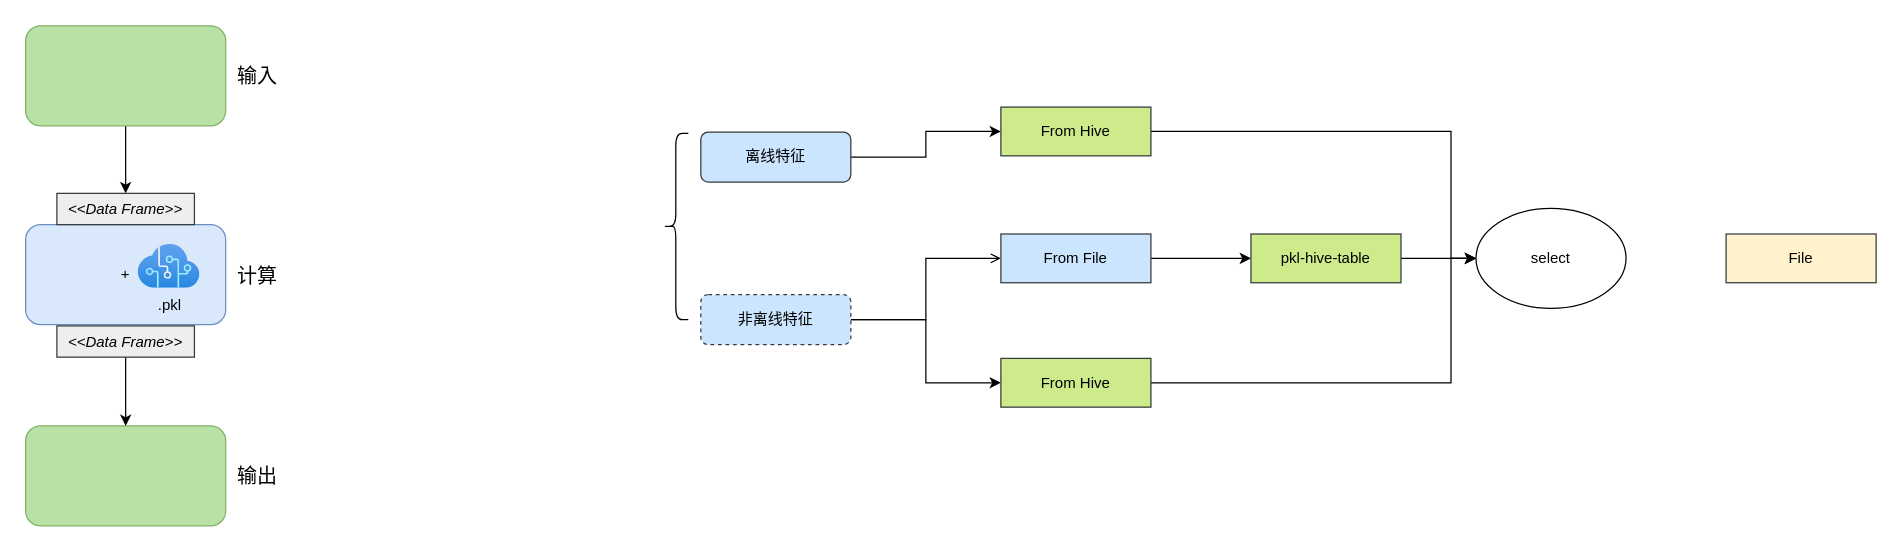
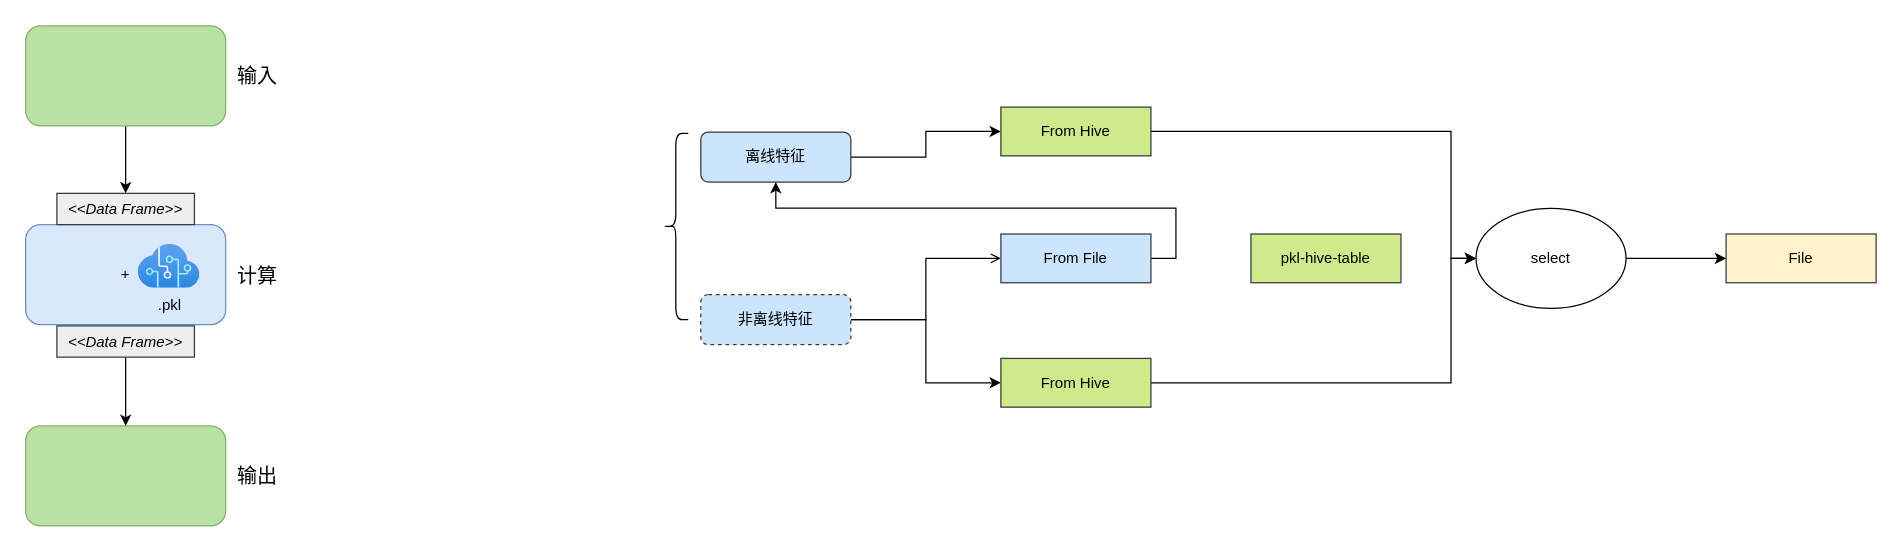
(1208, 258) -> (994, 208)
(1424, 258) -> none
none -> (1672, 258)
